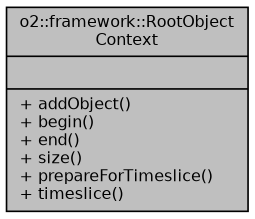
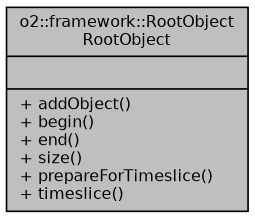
(127, 40) -> (127, 40)
